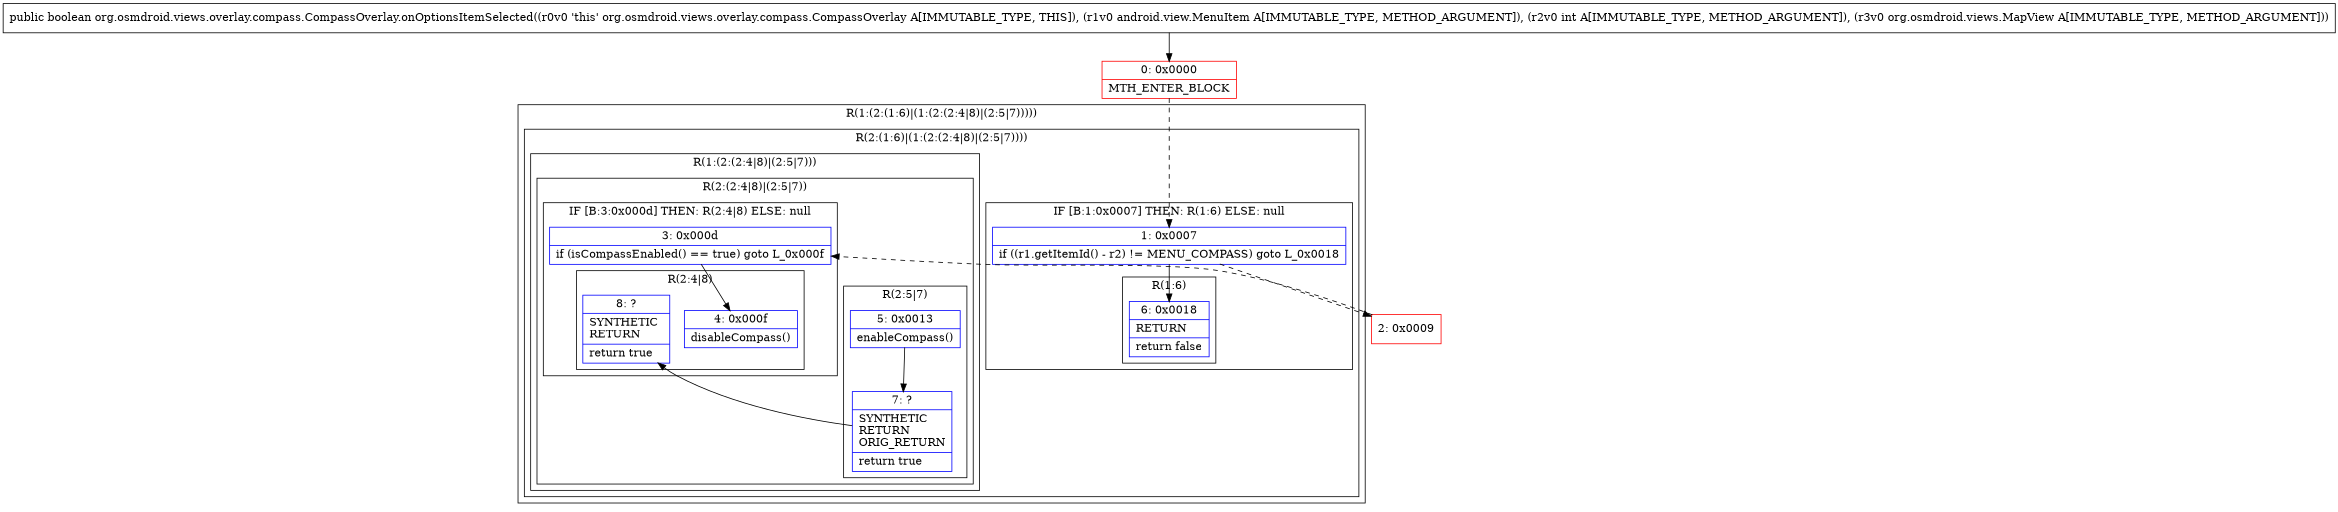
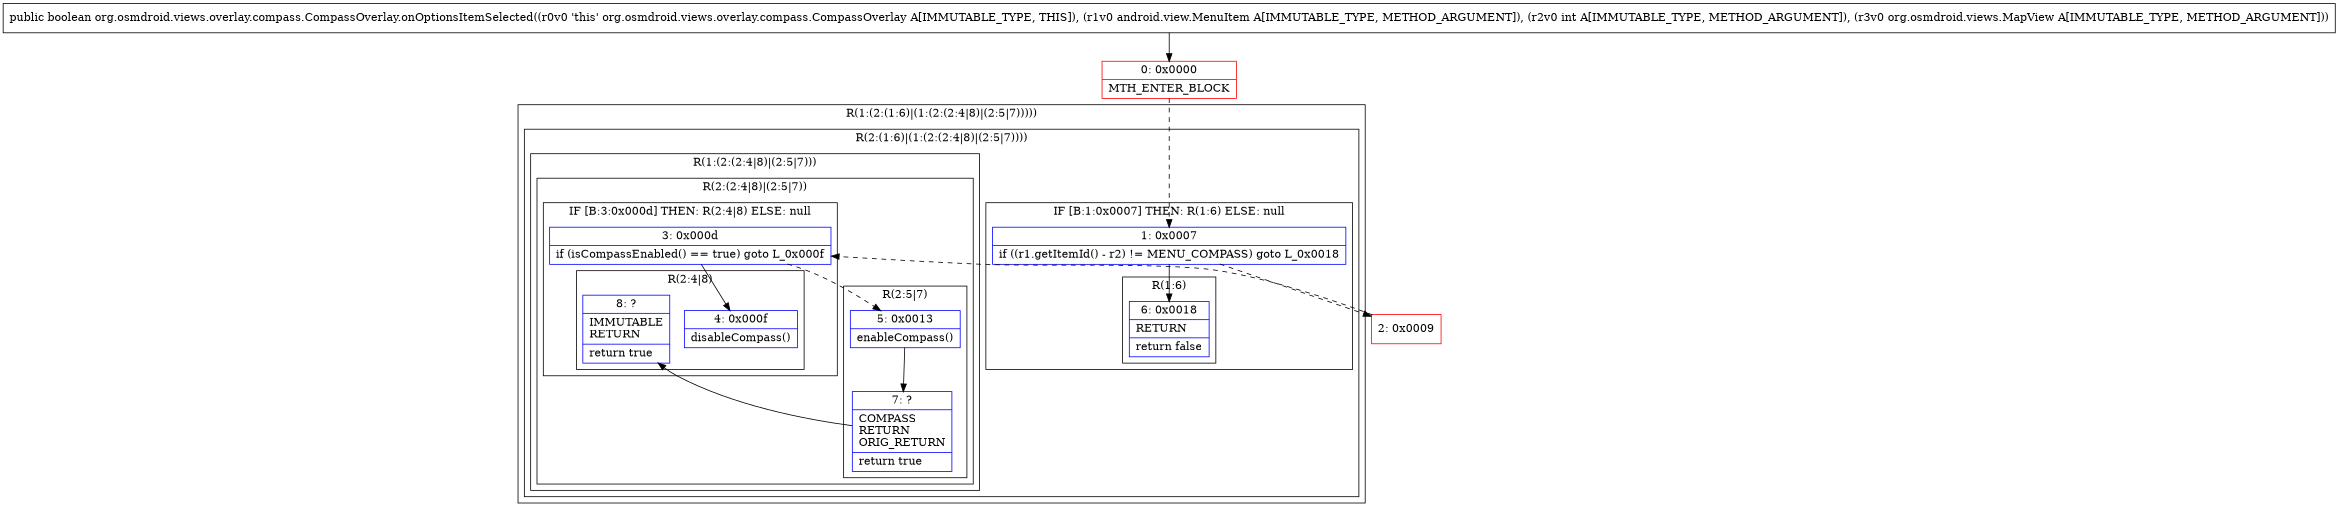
none -> (832, 282)
(624, 322) -> (626, 322)
(893, 419) -> (887, 419)
